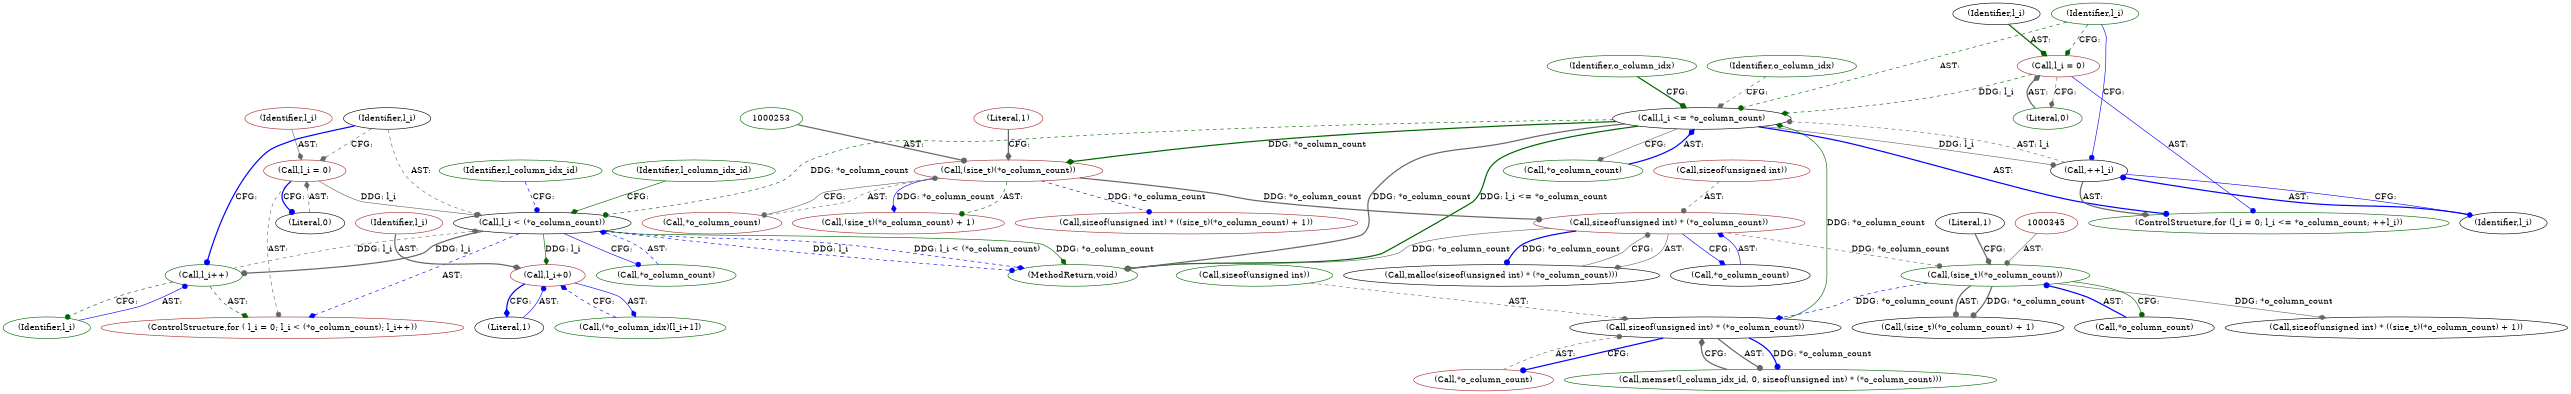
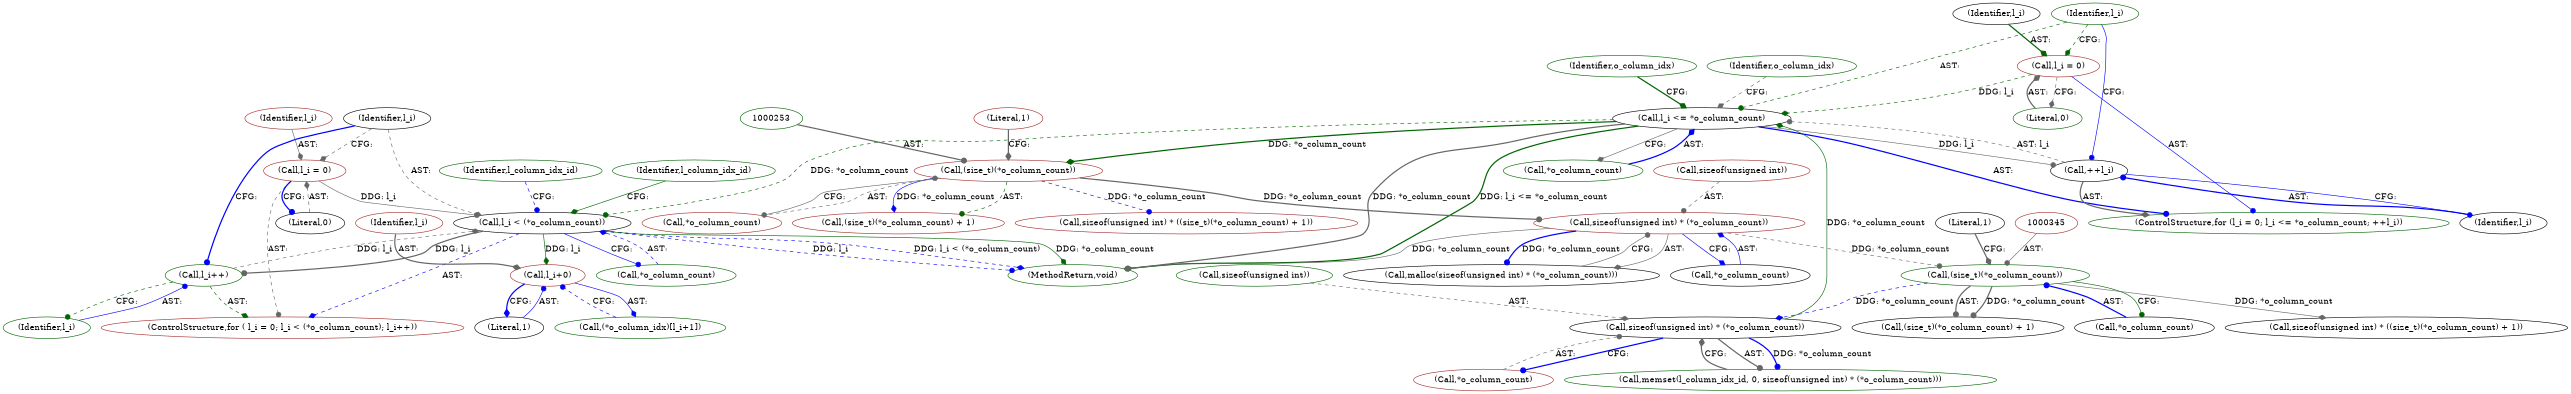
(591, 305) -> (590, 304)
